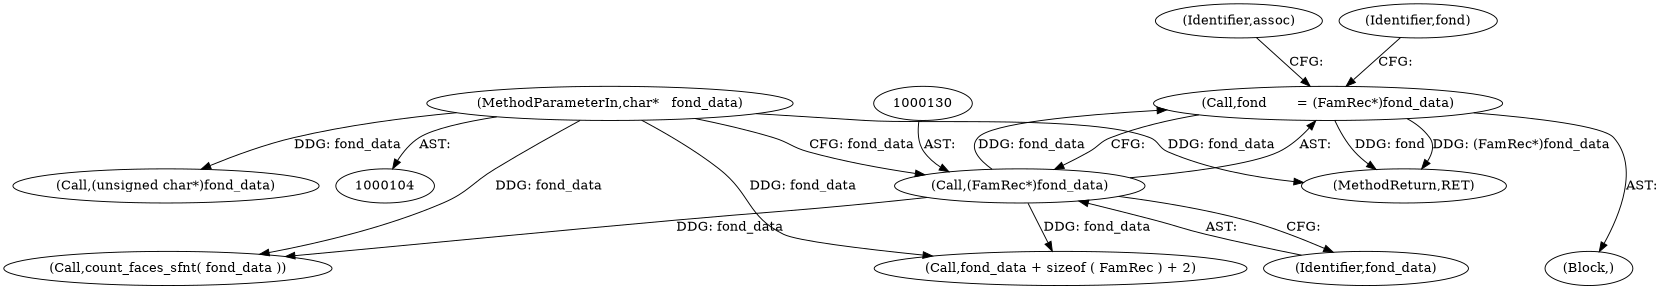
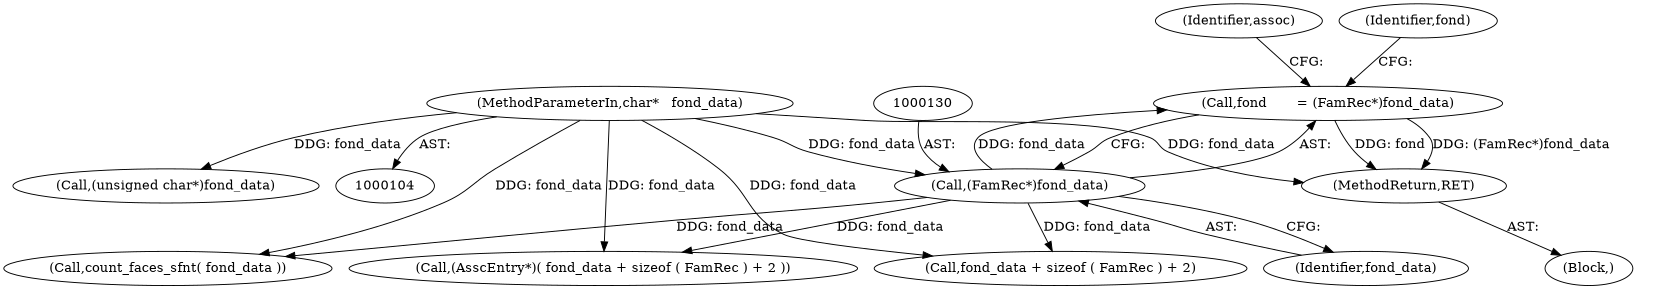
(1600, 131) -> (1495, 227)
(862, 145) -> (862, 145)
none -> (603, 268)
